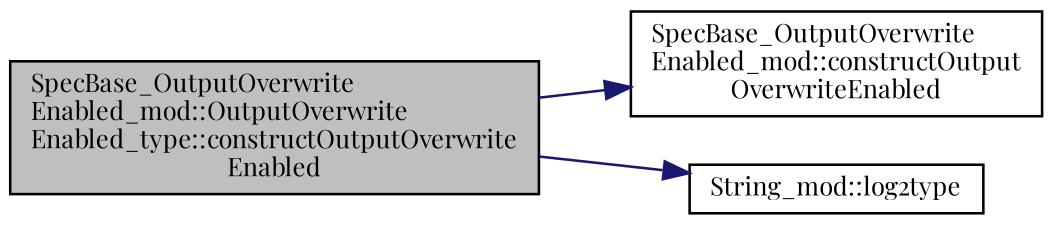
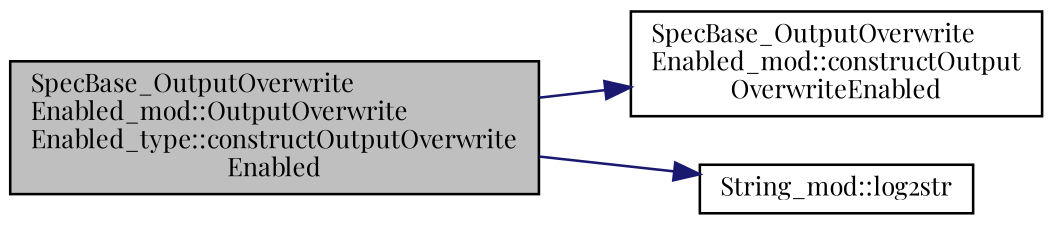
(836, 189) -> (836, 189)
